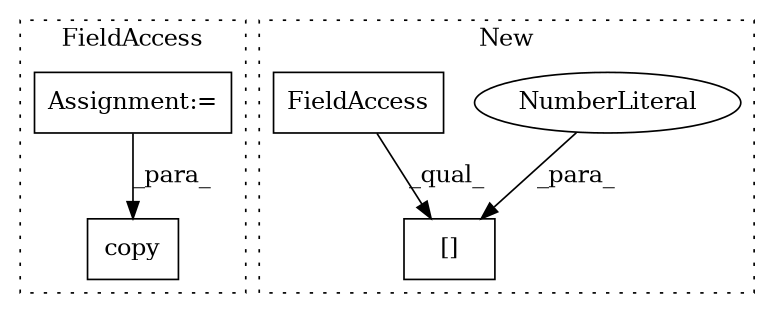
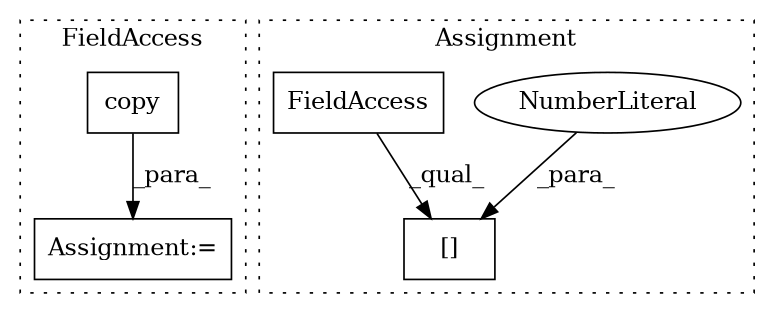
(507, 40) -> (507, 40)
(133, 167) -> (133, 167)
